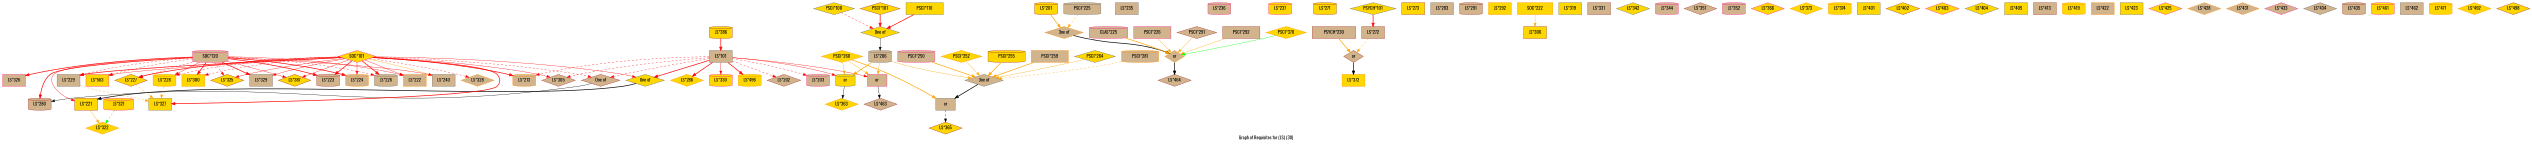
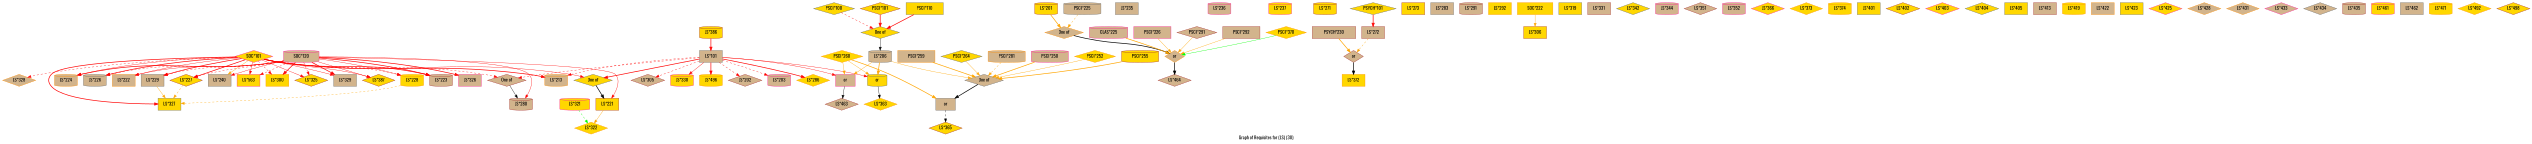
(109, 64) -> (489, 64)
(473, 65) -> none
(111, 93) -> (160, 91)
